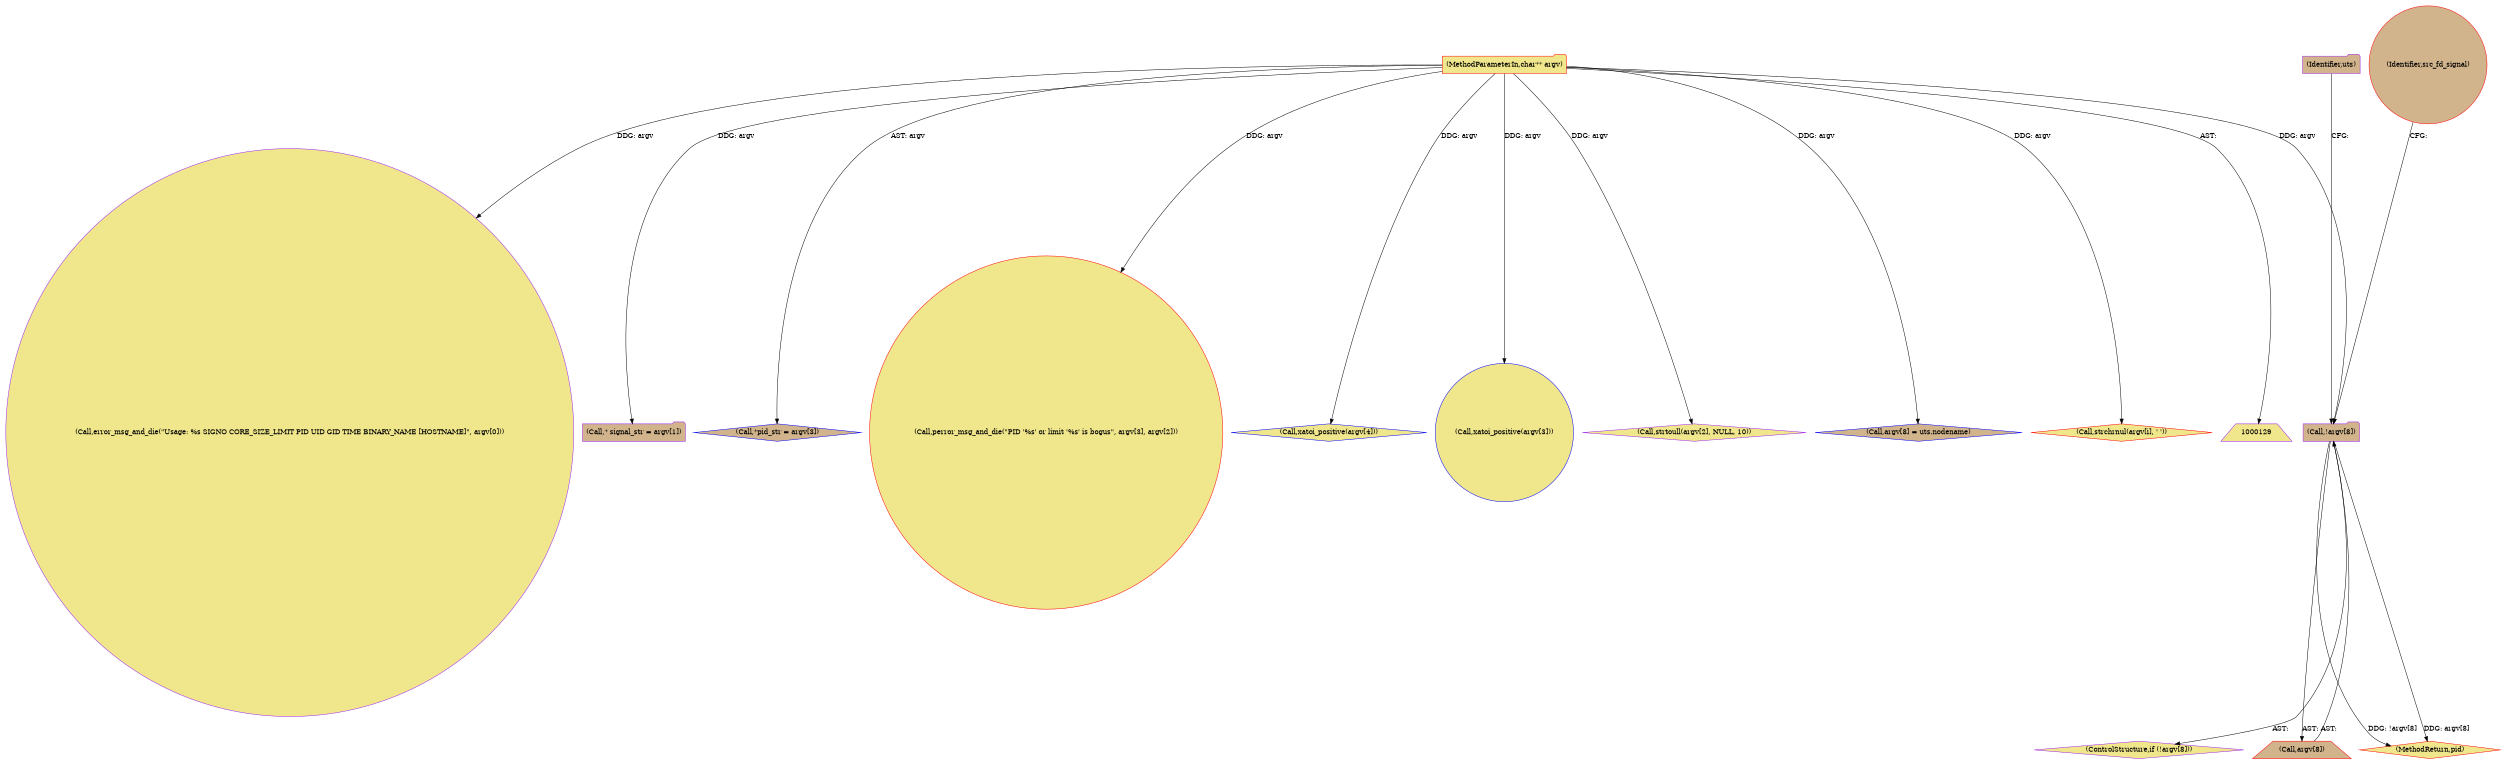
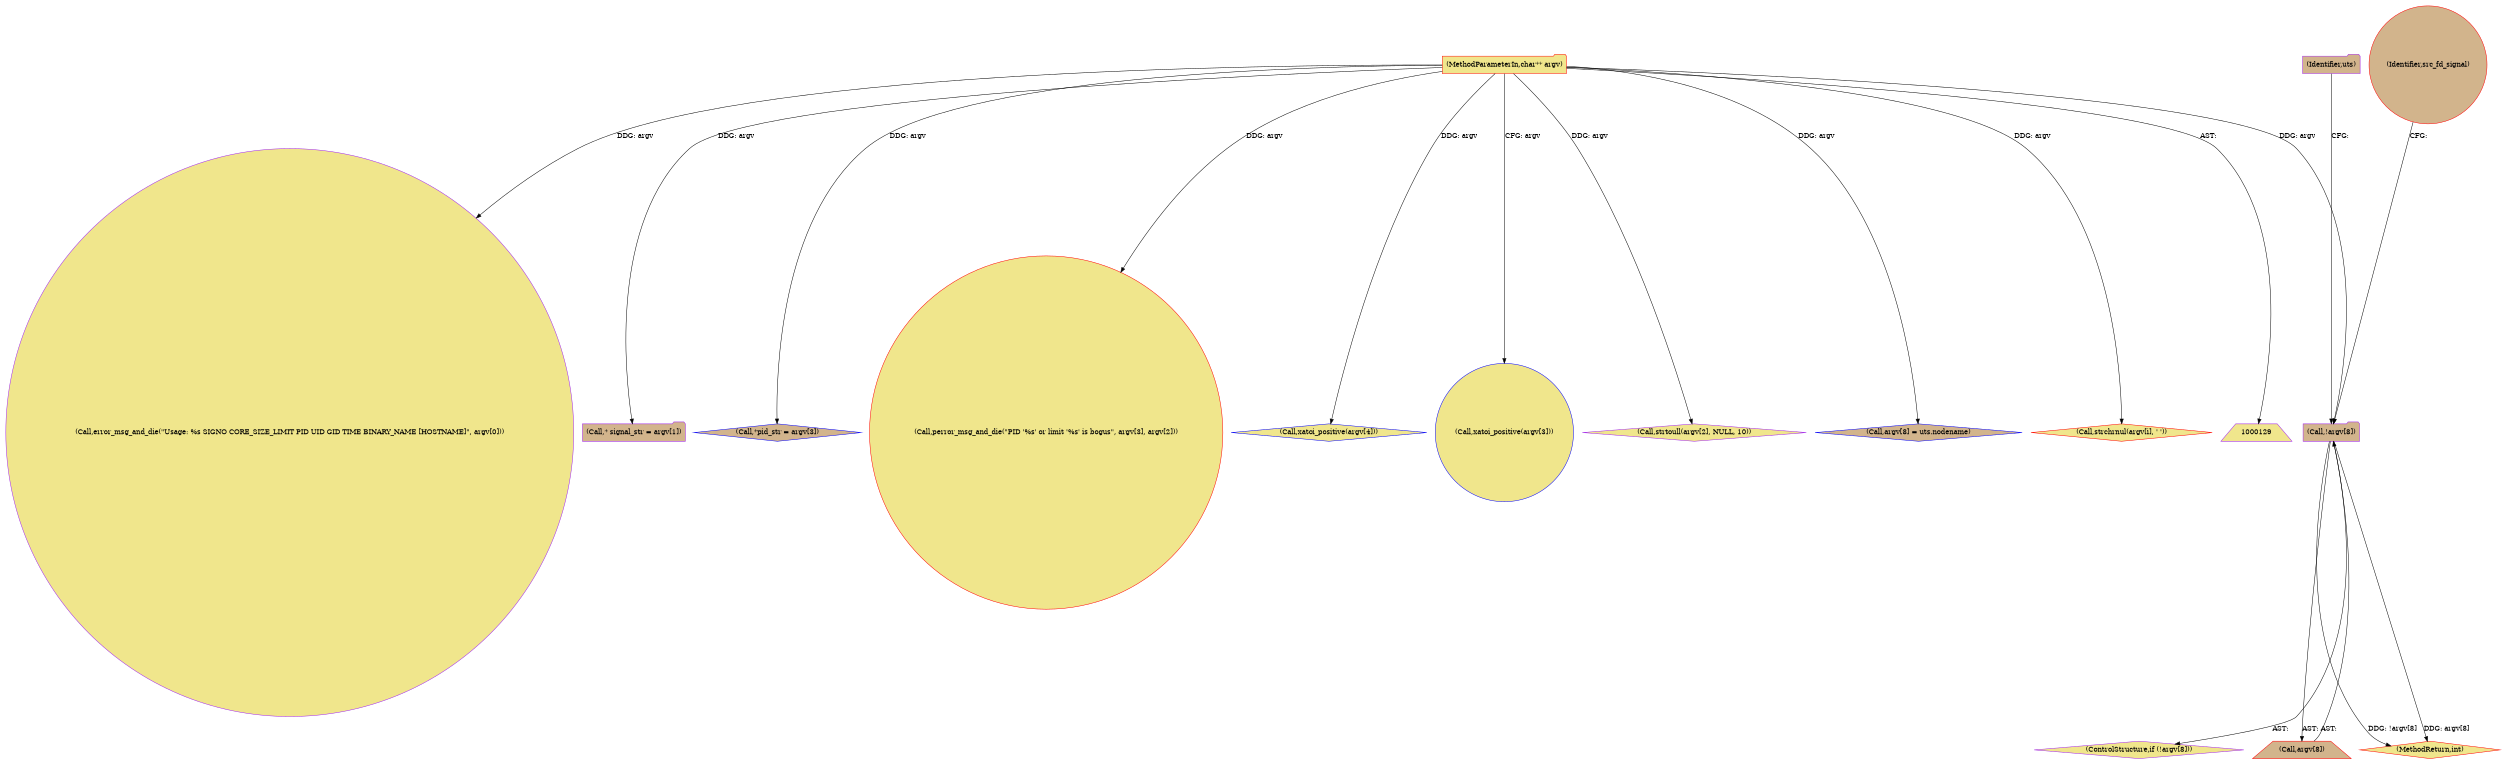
(908, 136) -> (908, 136)
(1523, 136) -> (1523, 136)
(2430, 750) -> (2430, 750)
